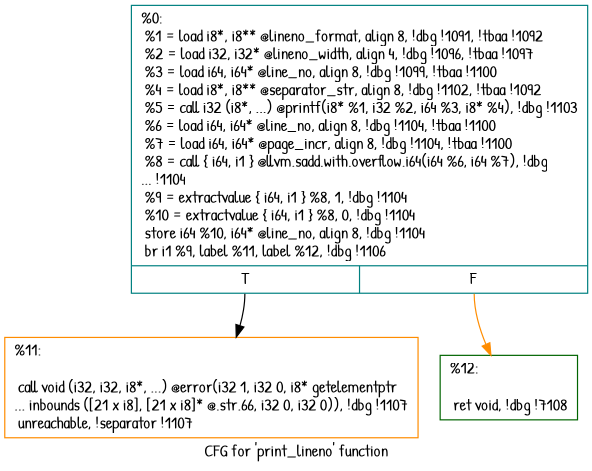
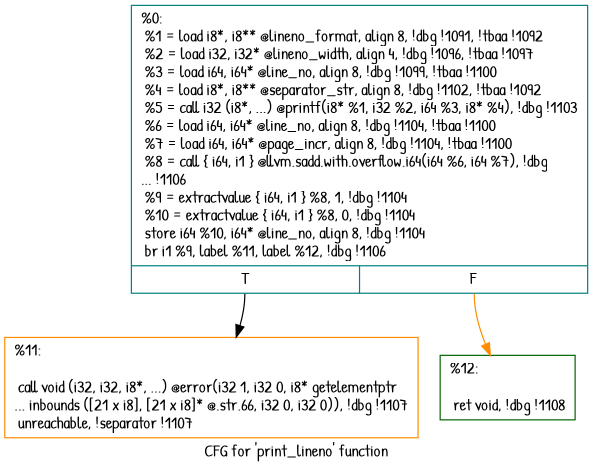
(164, 180) -> (164, 180)
(509, 406) -> (508, 406)
